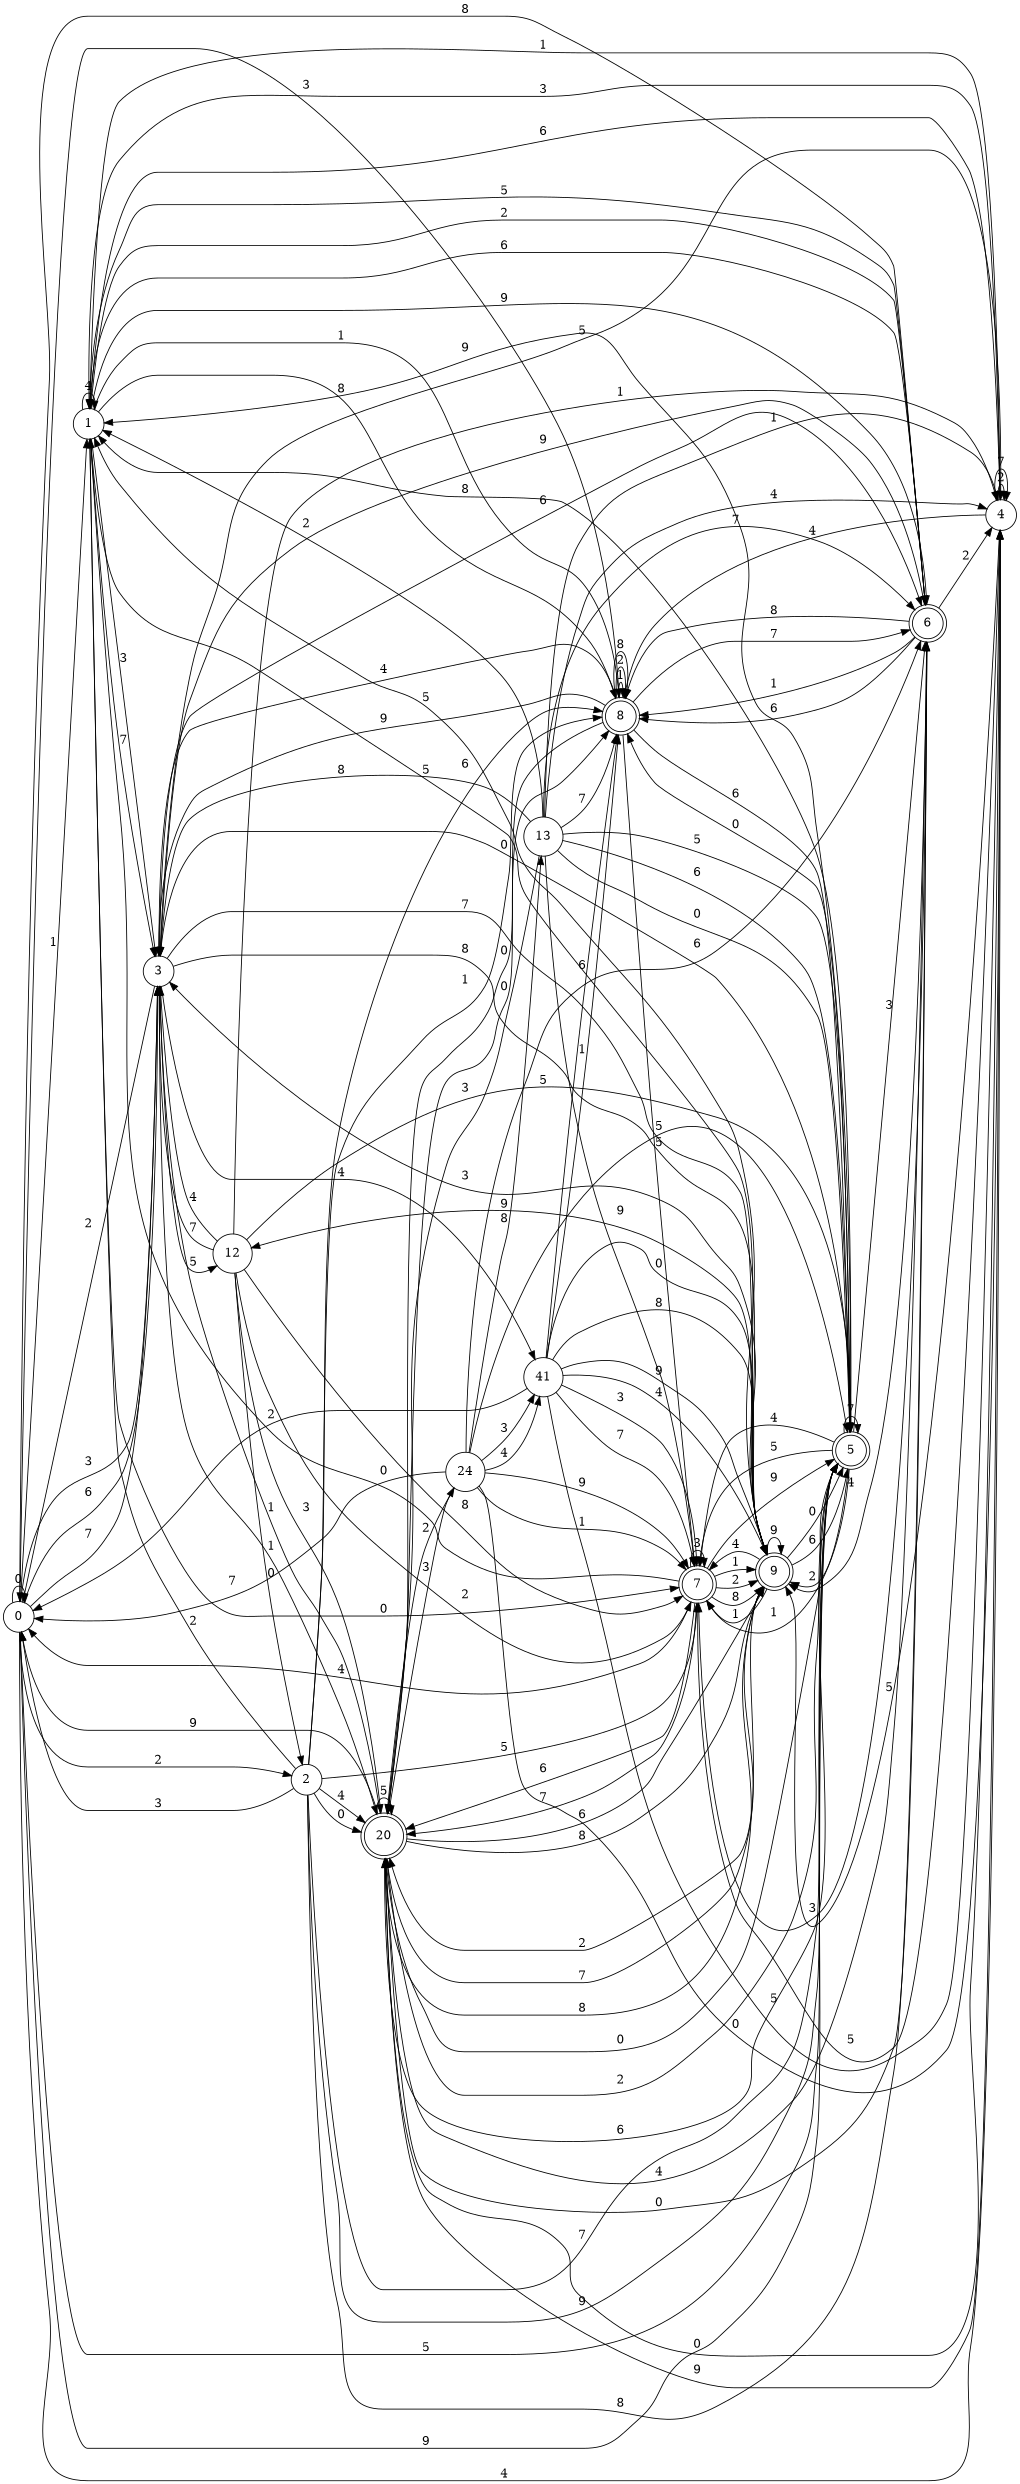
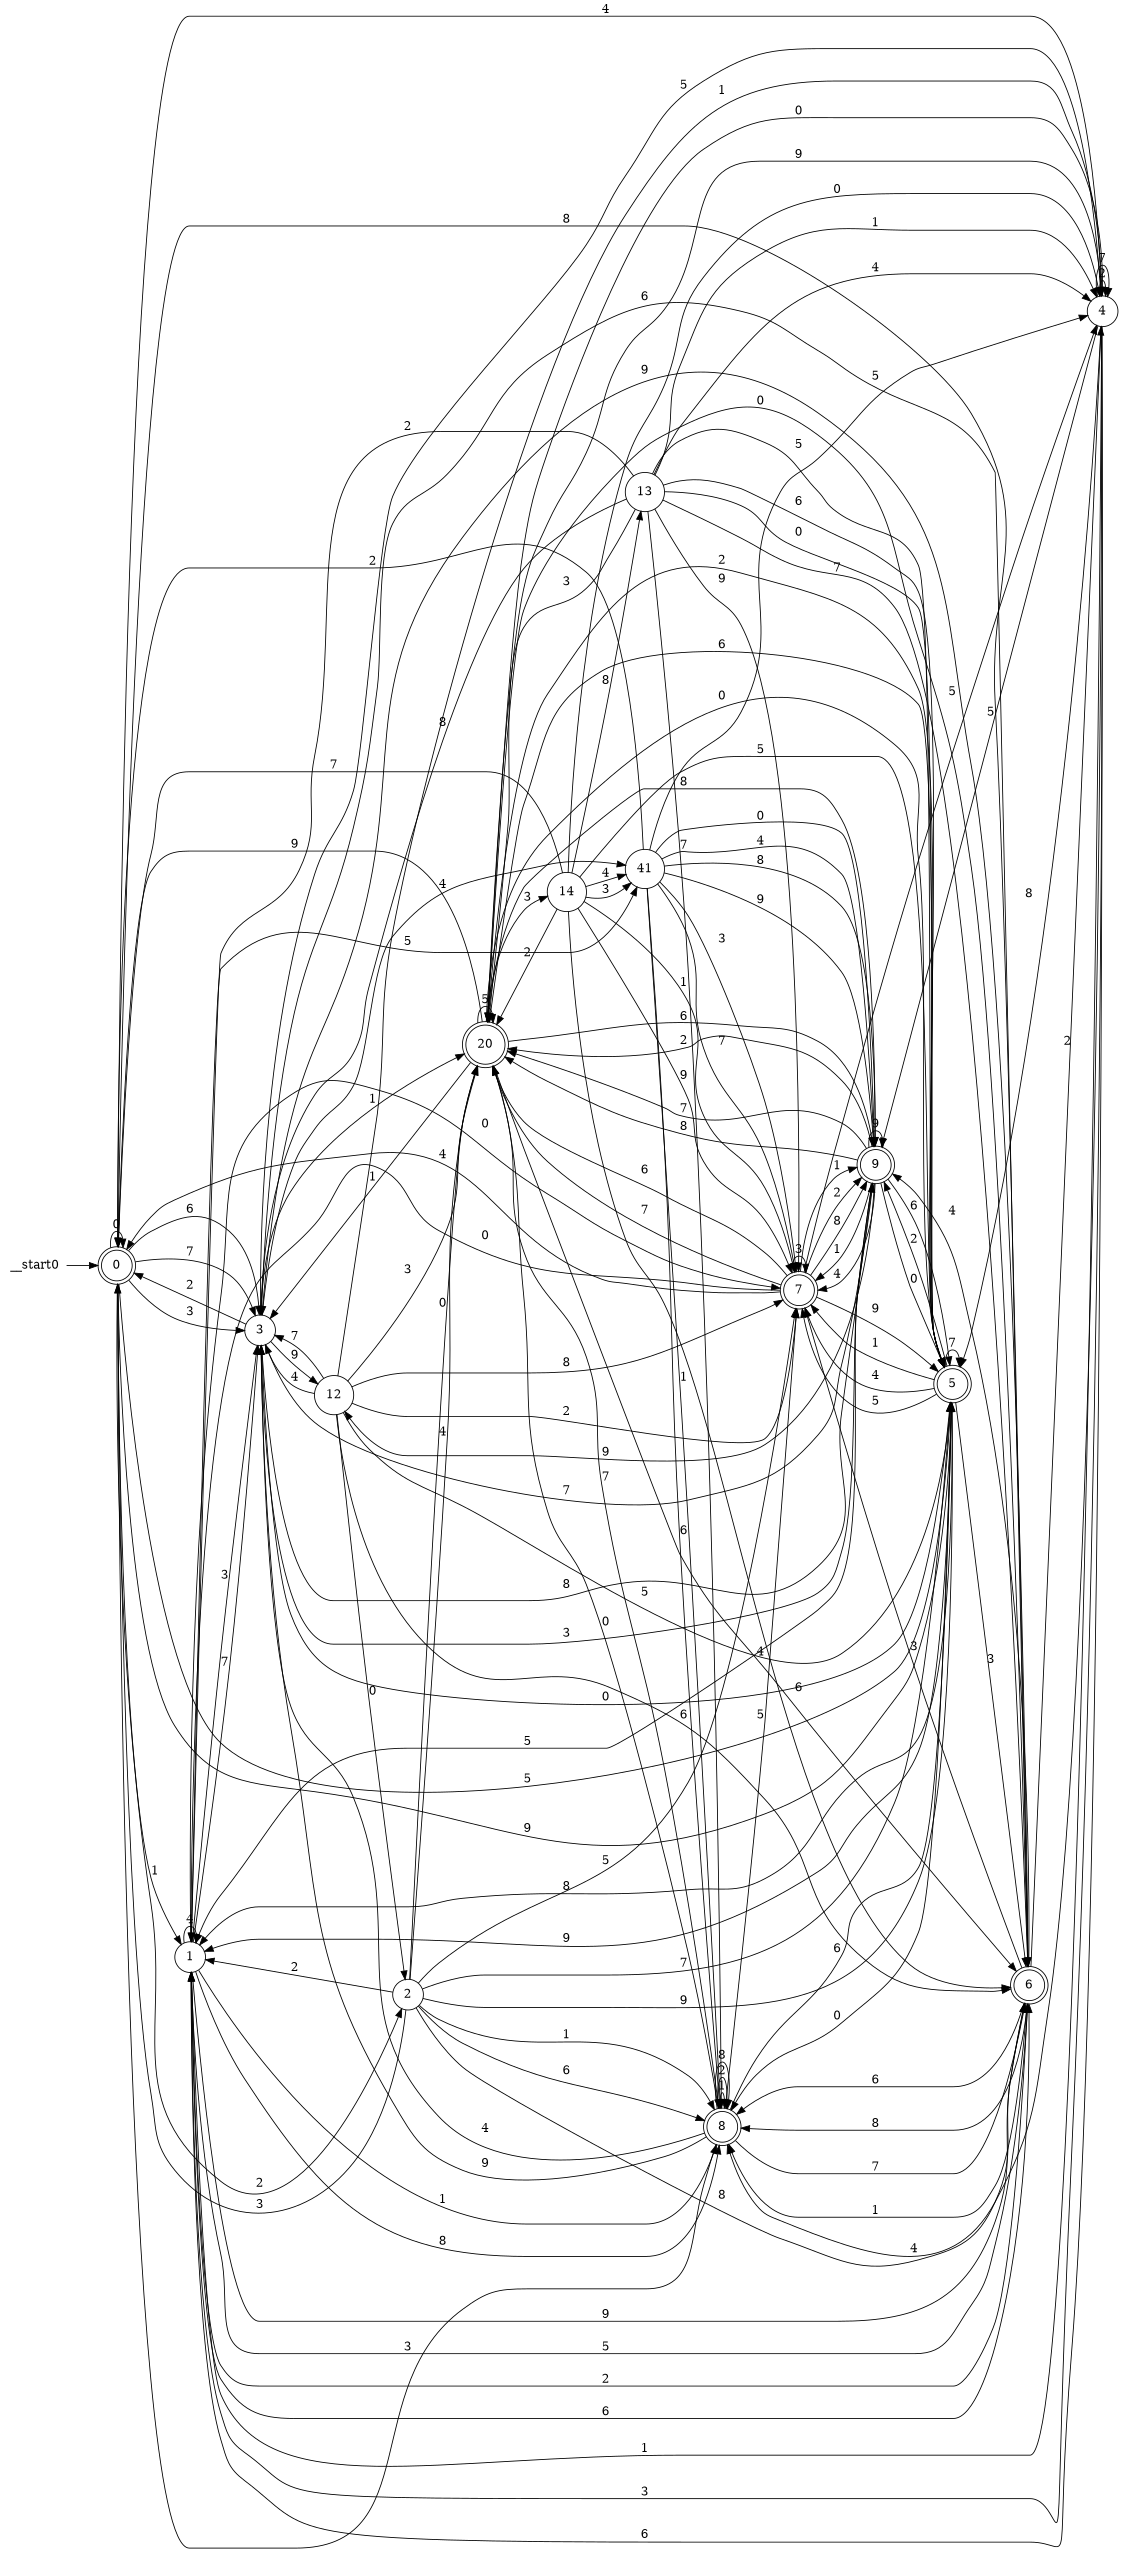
none -> (1055, 846)
(521, 883) -> (239, 954)
(504, 987) -> (606, 1477)
(194, 1263) -> (295, 1355)
none -> (35, 1266)
(465, 1472) -> (567, 892)
(19, 1617) -> (117, 1266)
none -> (603, 1685)
